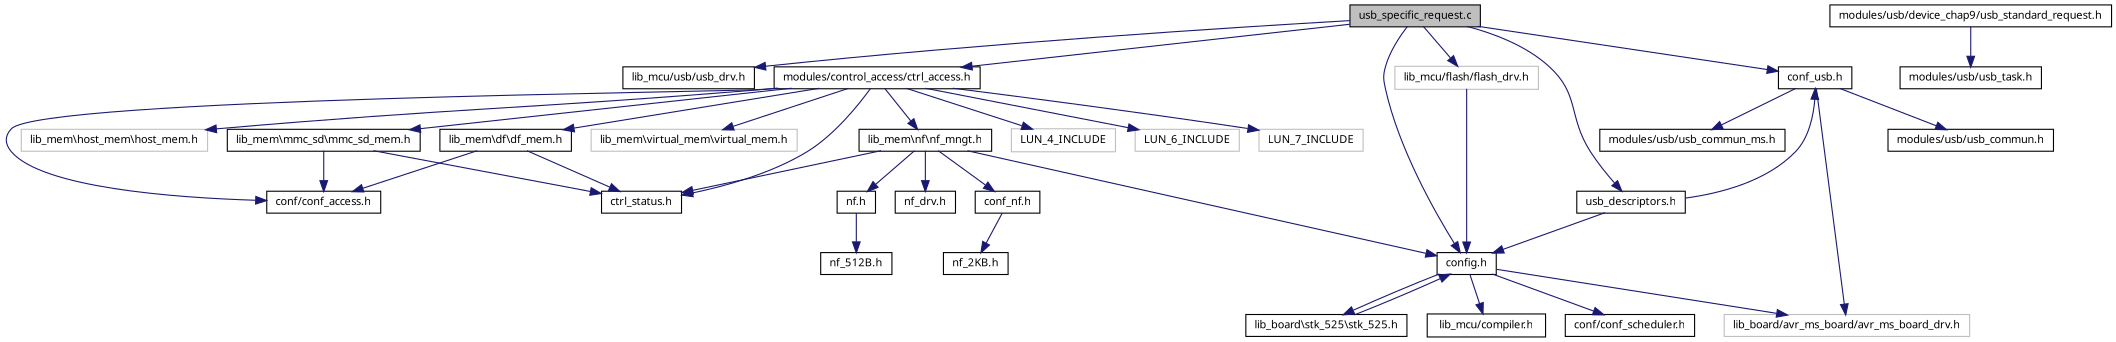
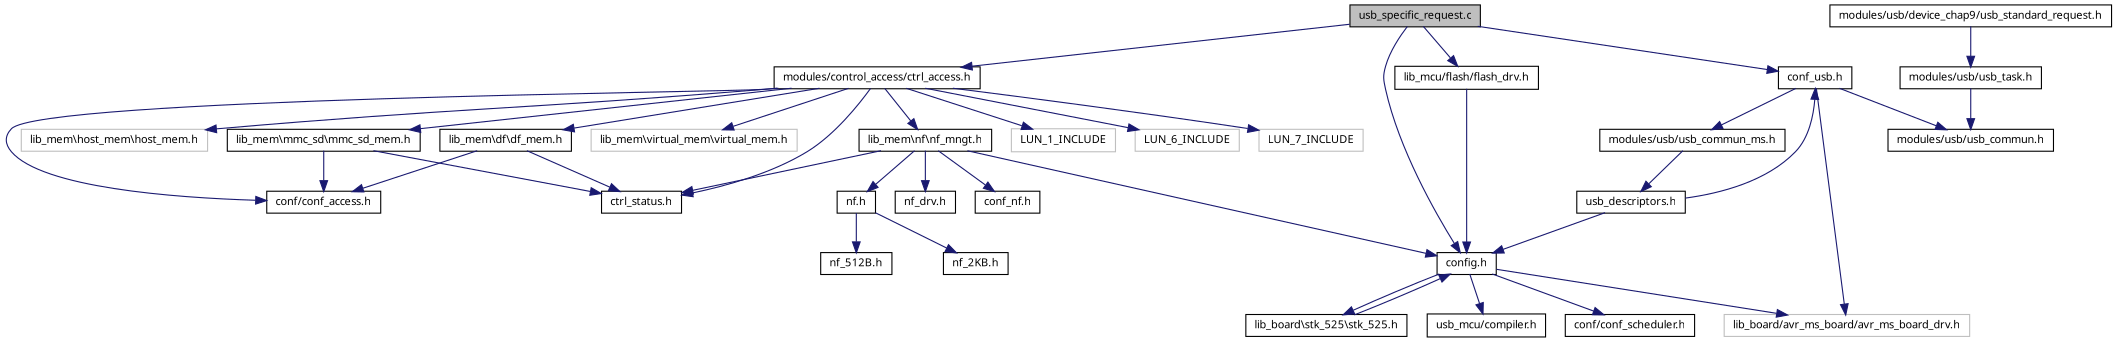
(689, 78) -> none
(1467, 78) -> (1467, 78)
(1563, 83) -> (1666, 167)
none -> (1971, 103)
(1063, 140) -> (1063, 140)
(994, 228) -> (911, 230)
(1486, 325) -> (1486, 325)
